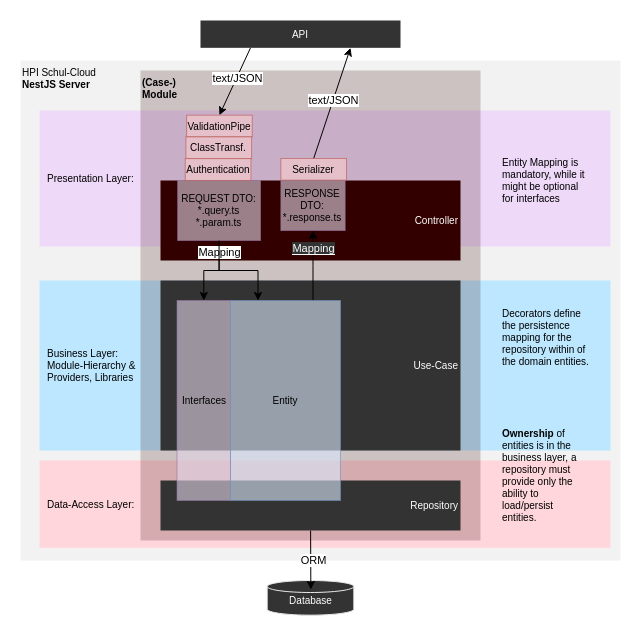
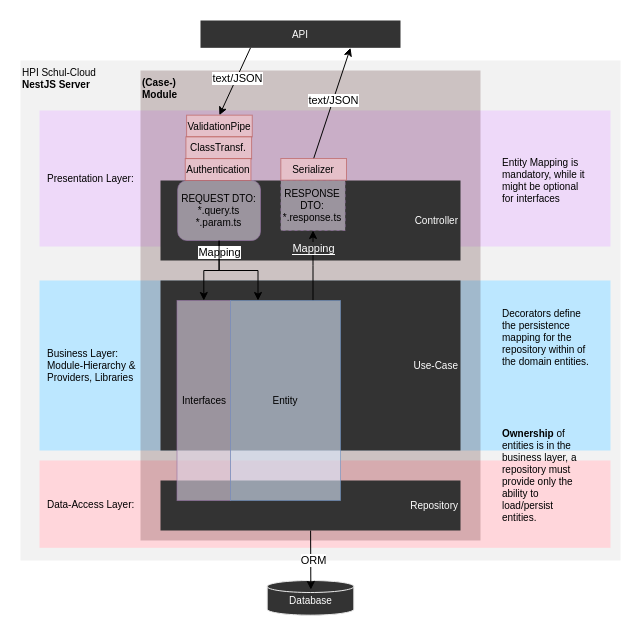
(313, 206) -> (313, 206)
(219, 211) -> (219, 211)
(433, 221) -> (433, 221)
